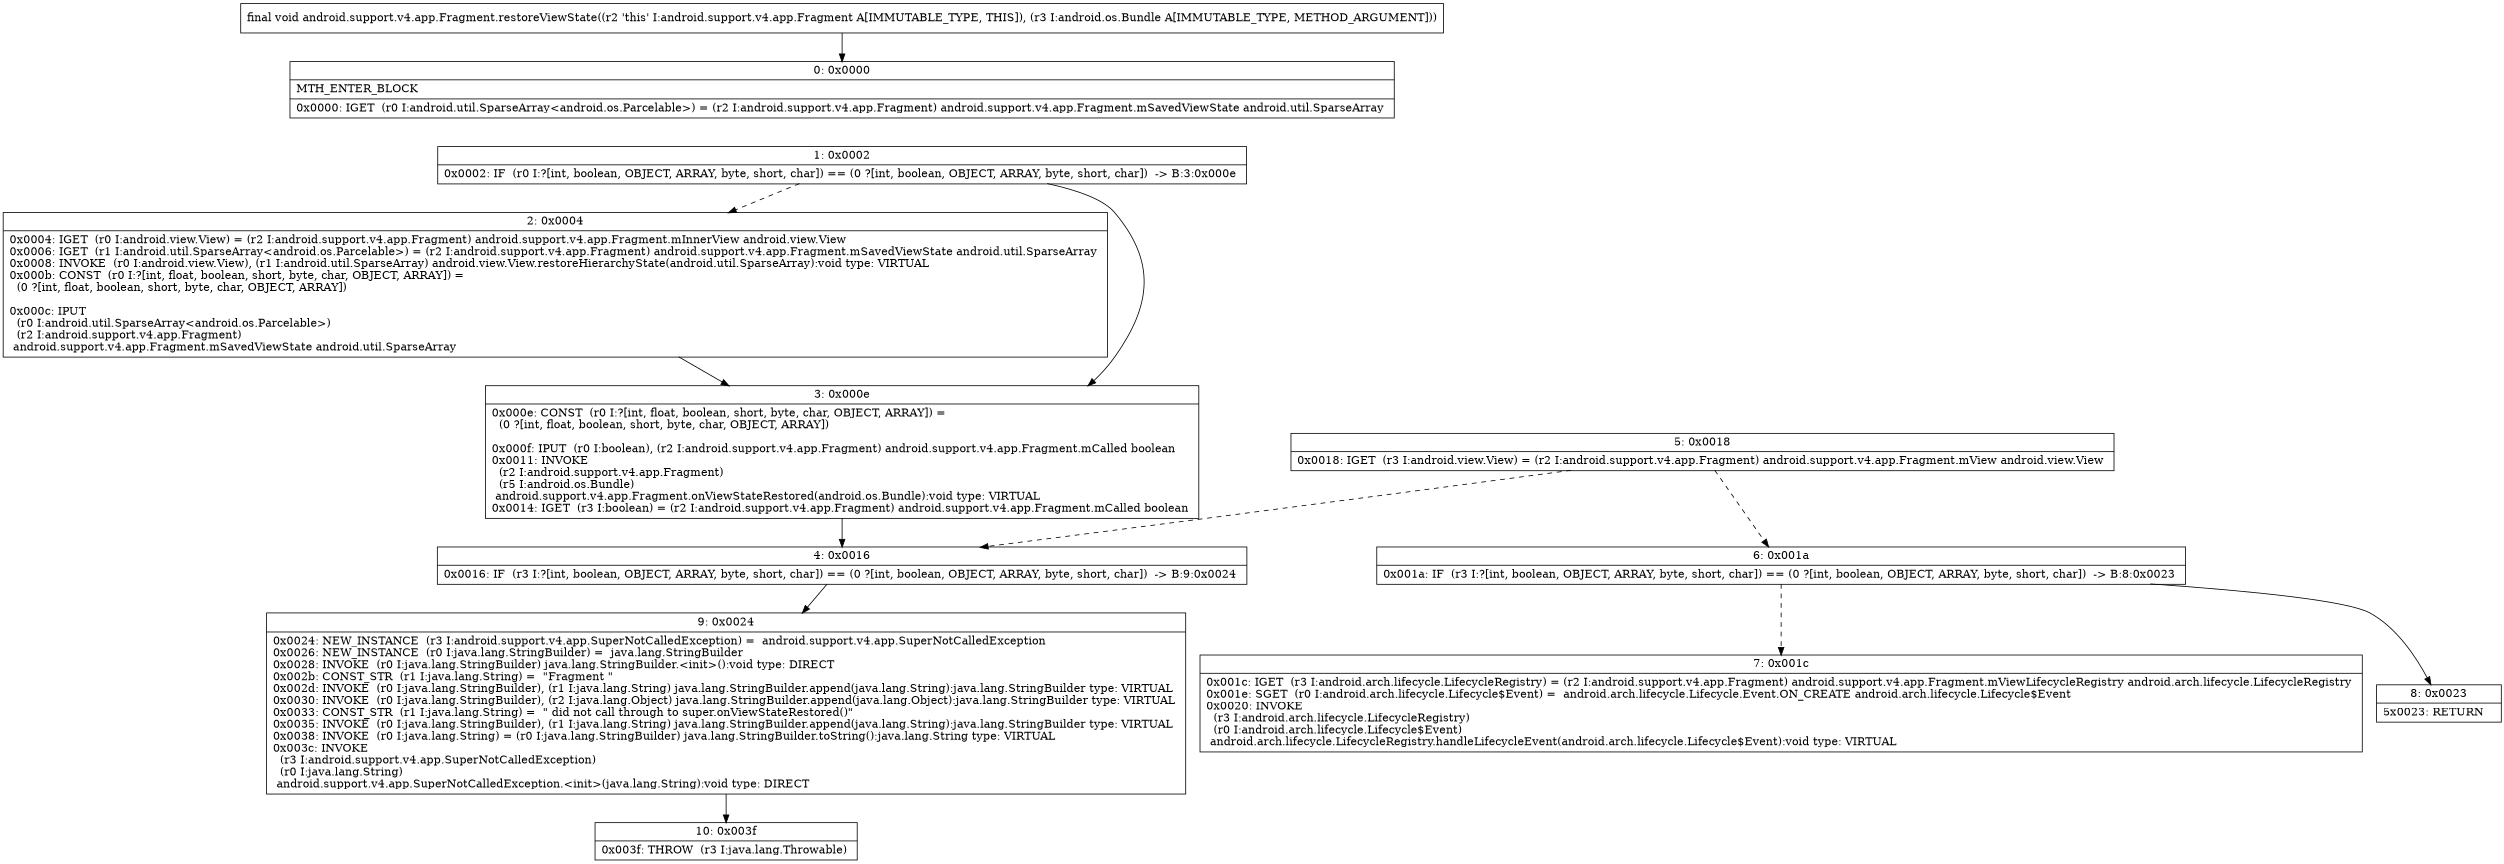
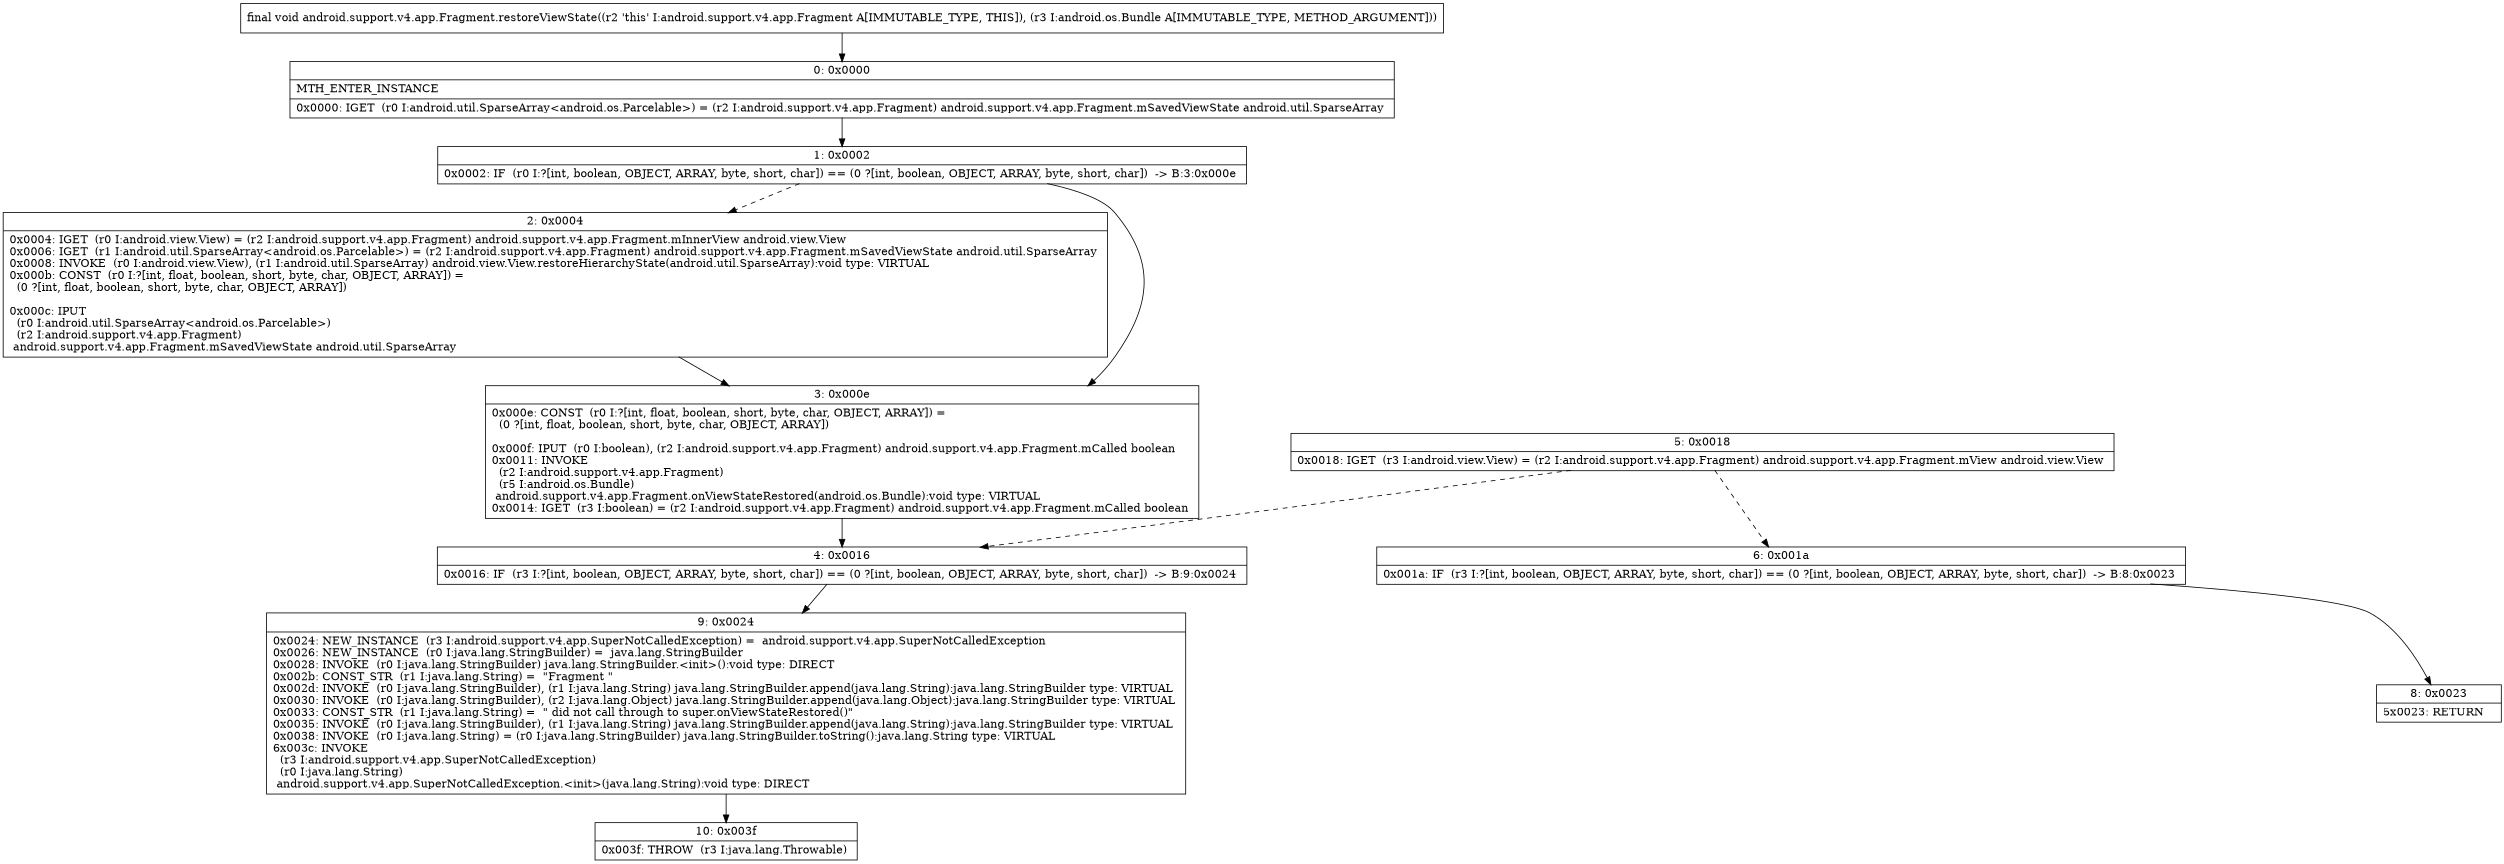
(358, 89) -> (368, 89)
none -> (842, 128)
(1781, 703) -> none
(325, 748) -> (325, 748)
